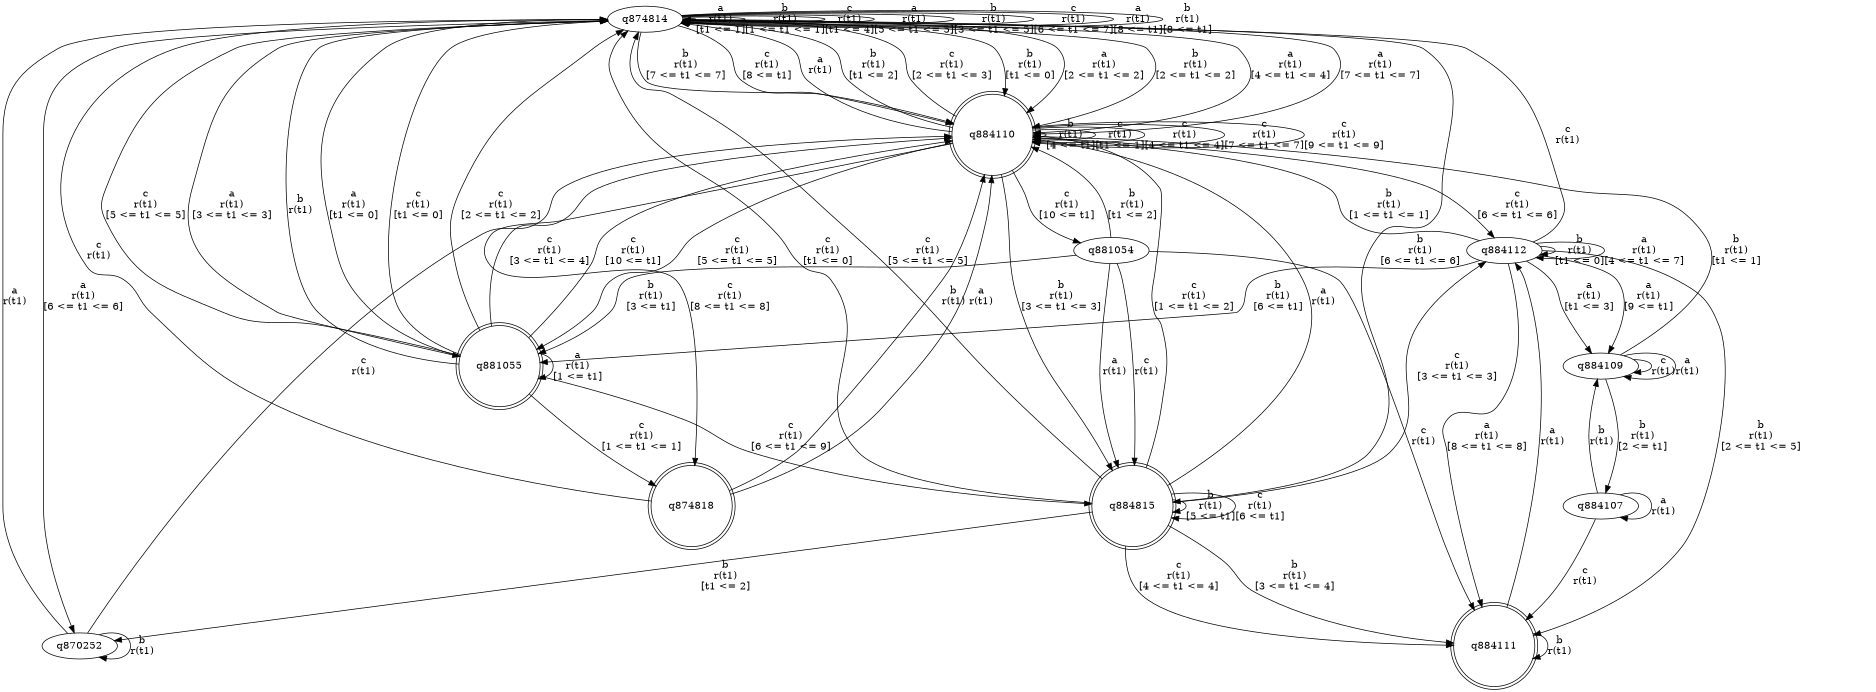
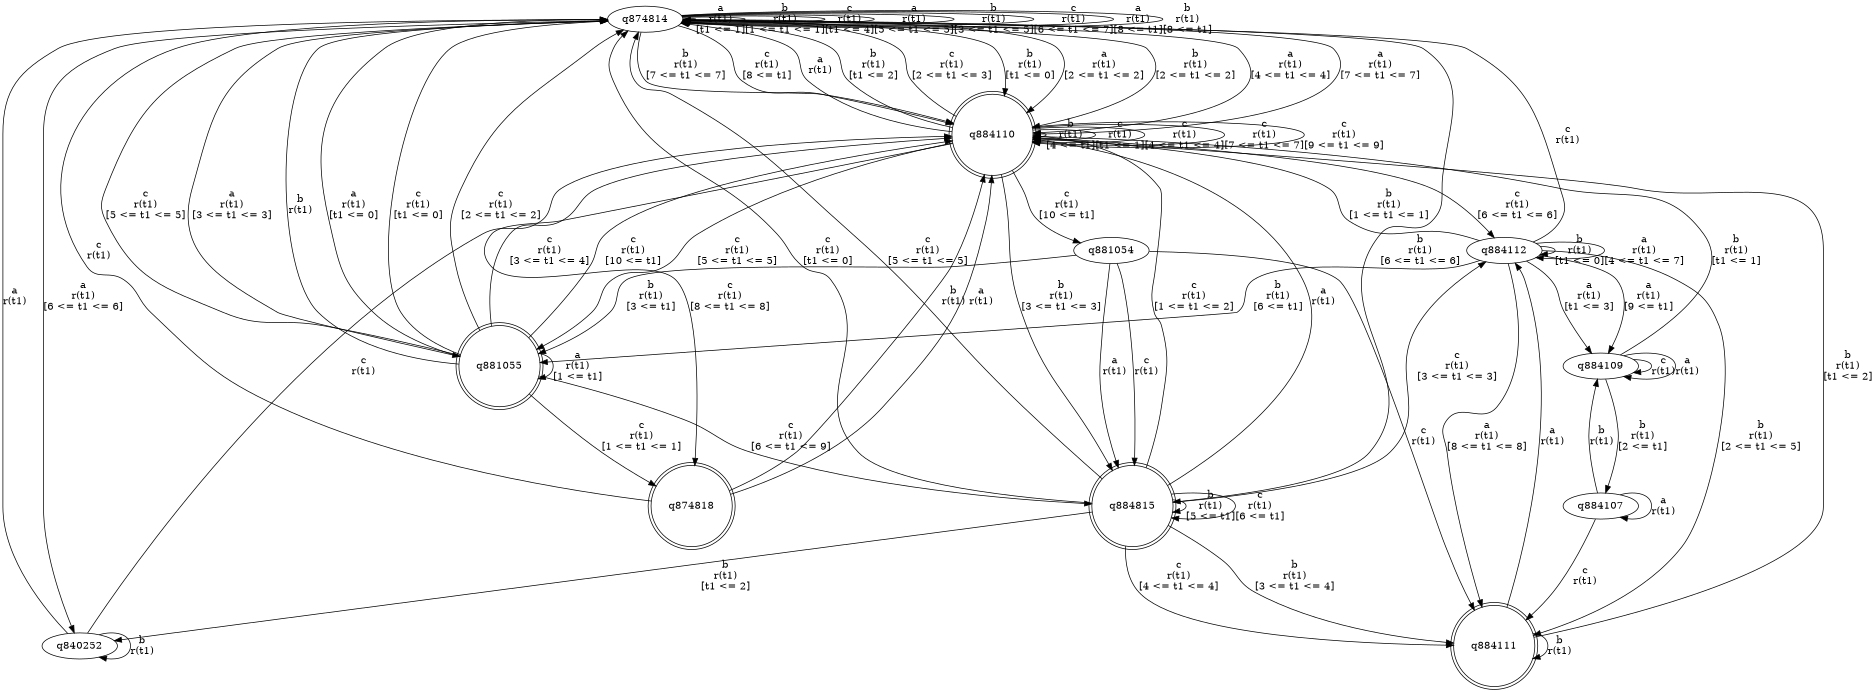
(1089, 182) -> (1740, 192)
(80, 646) -> (80, 646)
